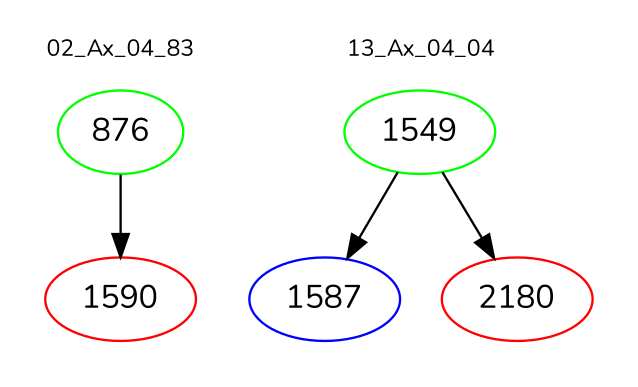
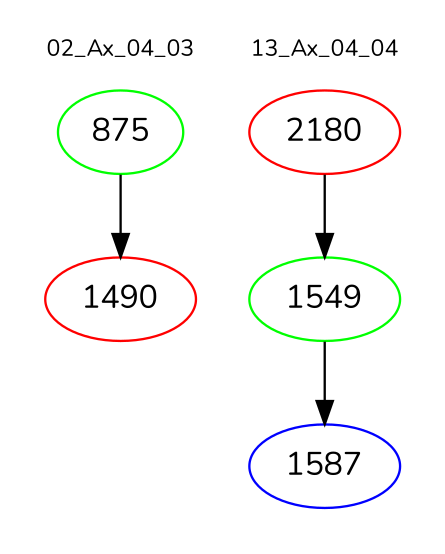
(121, 50) -> (121, 50)
(121, 132) -> (121, 132)
(462, 205) -> (325, 204)
(121, 299) -> (121, 299)
